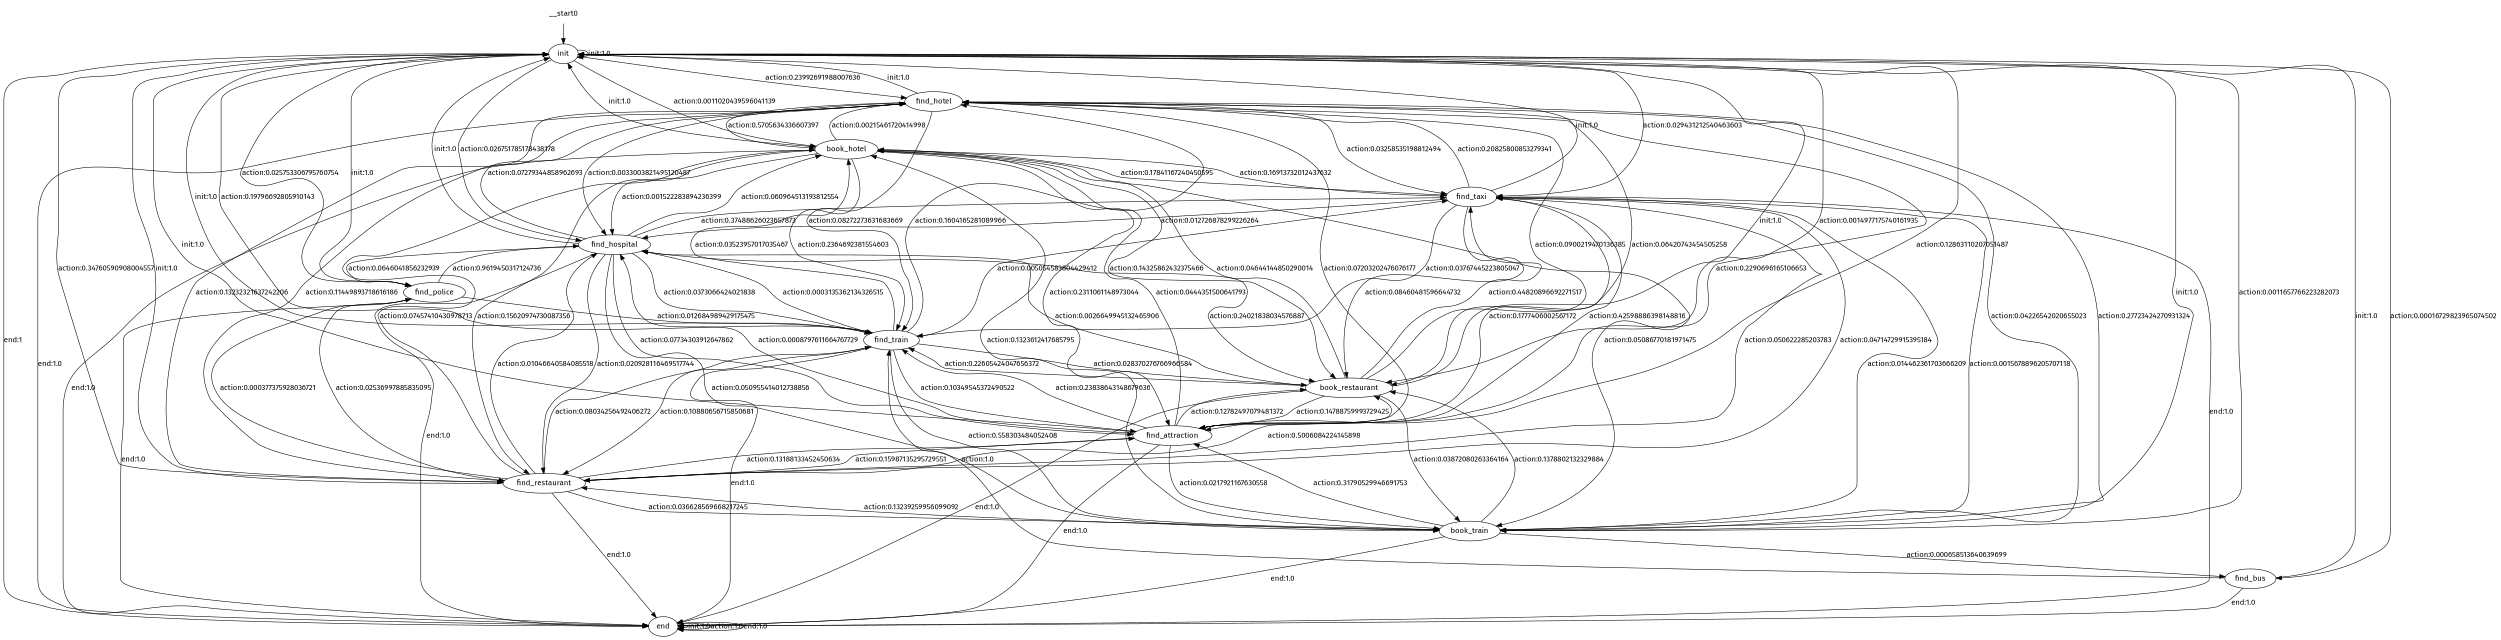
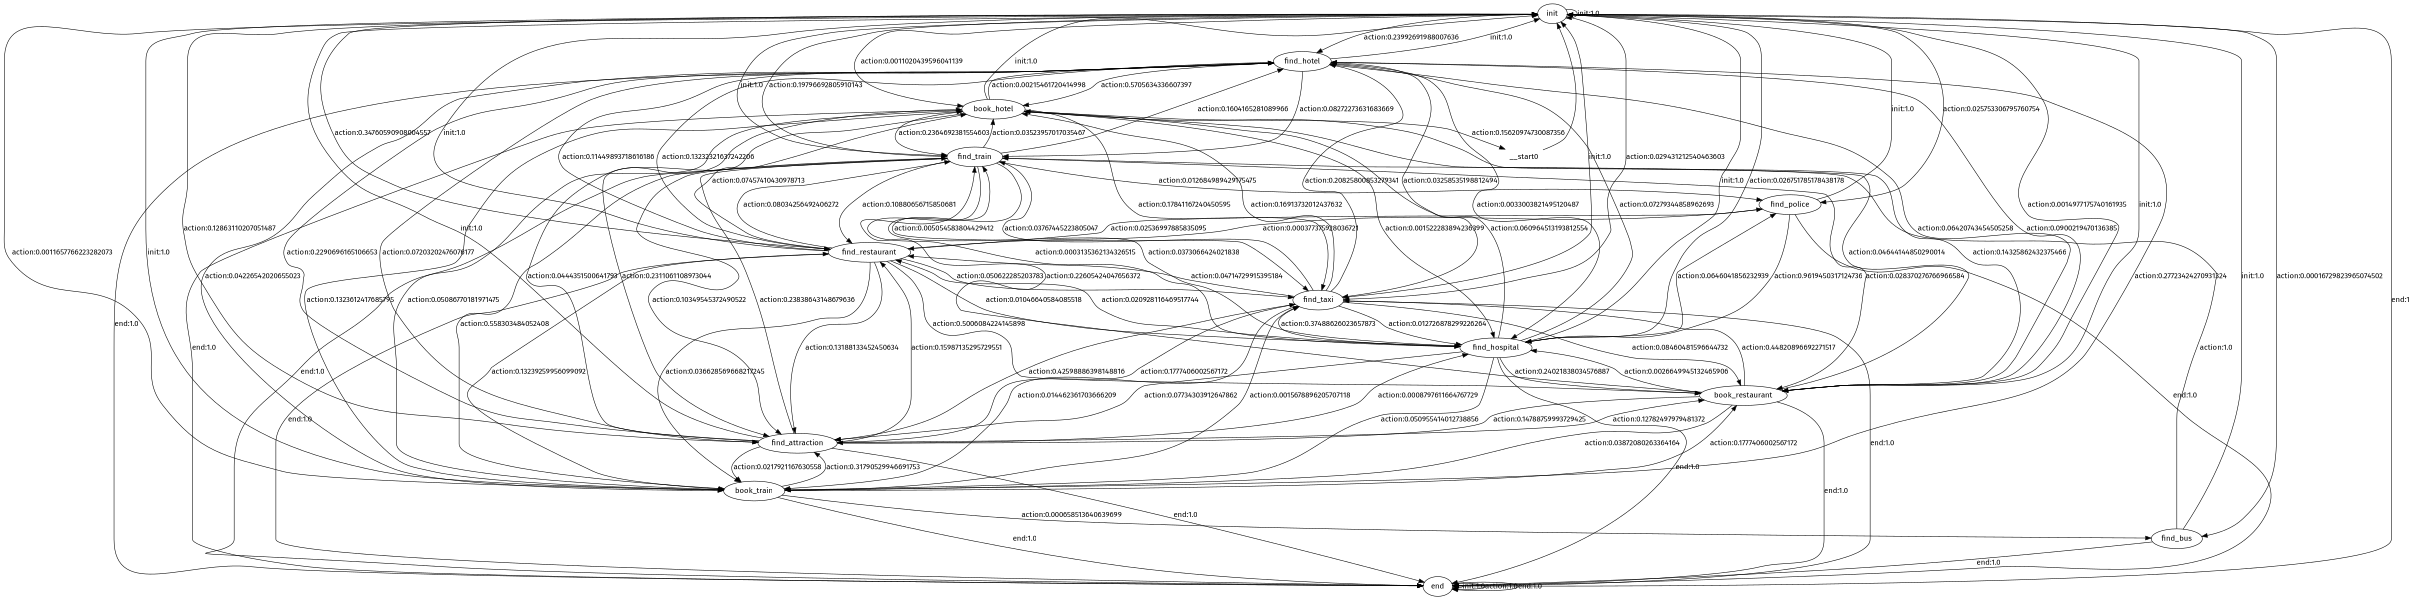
(557, 258) -> (1371, 122)
(1094, 292) -> (667, 276)
(653, 320) -> (1358, 193)
(1237, 412) -> (1659, 419)
(1559, 459) -> (1754, 443)
